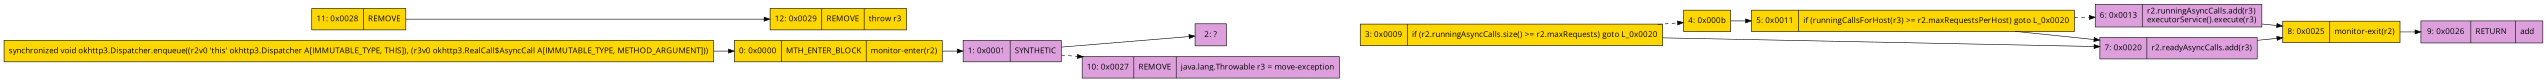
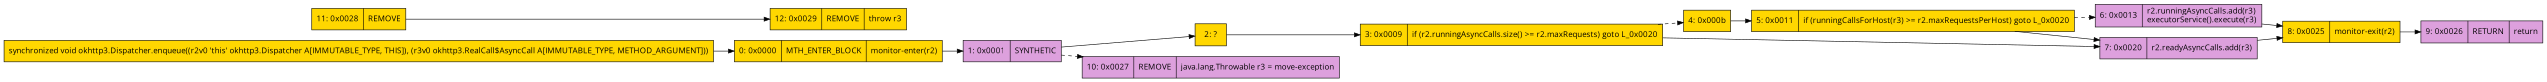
(2527, 32) -> (2526, 32)
(1211, 35) -> (1211, 35)
none -> (1290, 35)
